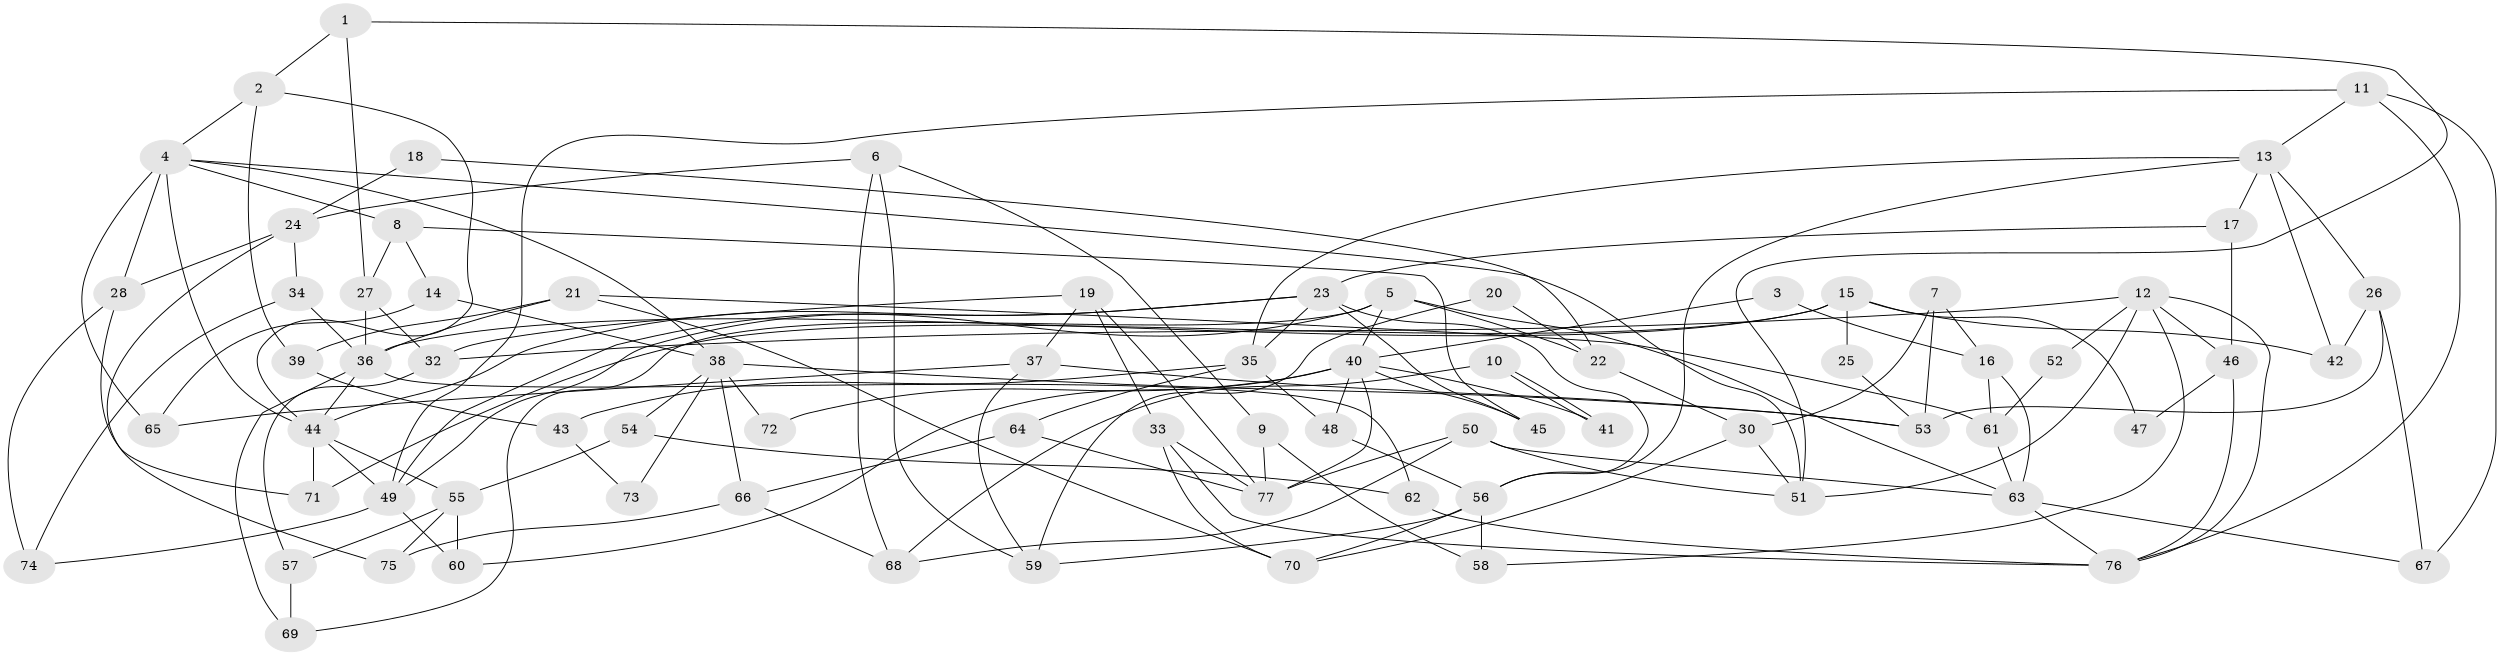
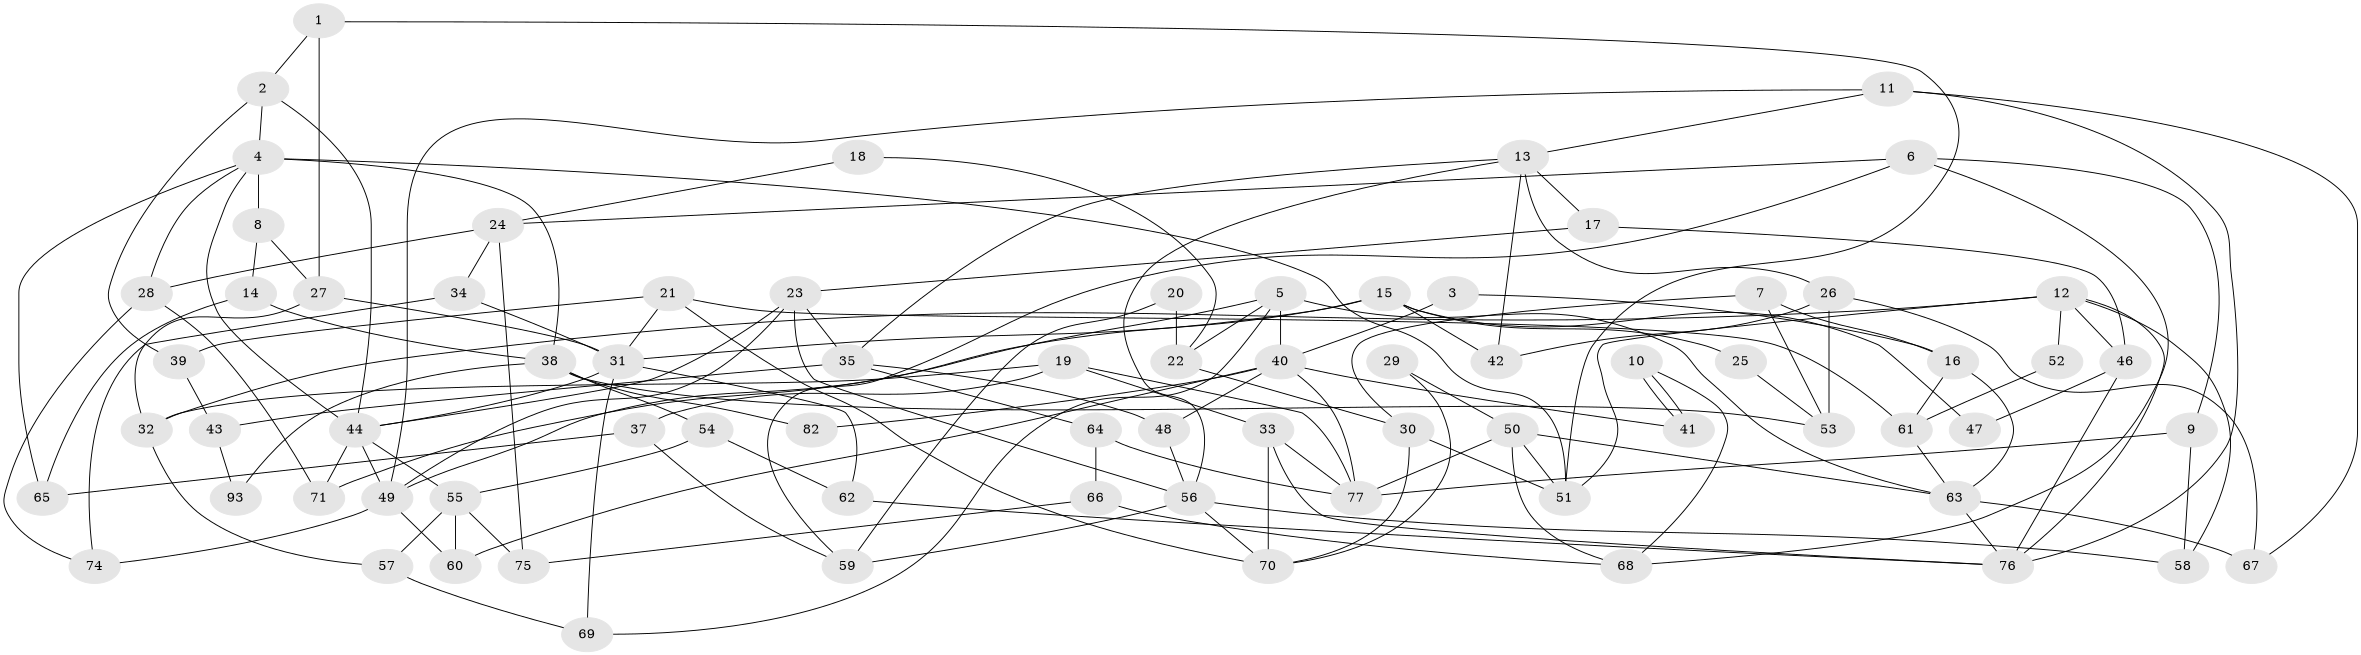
(366, 362) -> (618, 362)
none -> (1392, 362)
(1480, 394) -> none
(731, 430) -> none
(770, 430) -> (812, 430)
(1539, 430) -> none
(632, 498) -> (236, 498)
